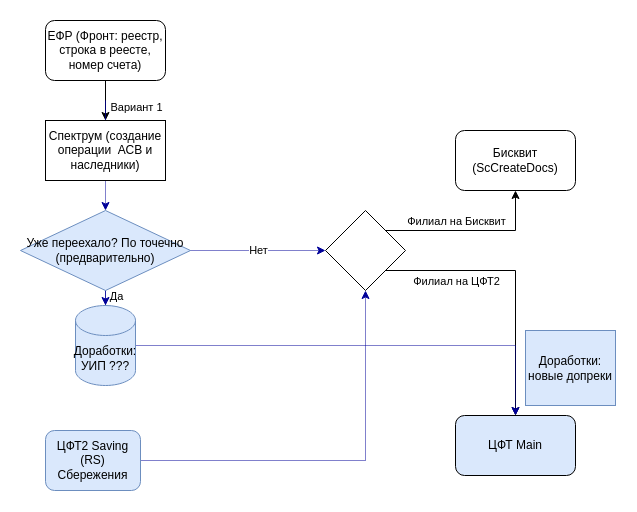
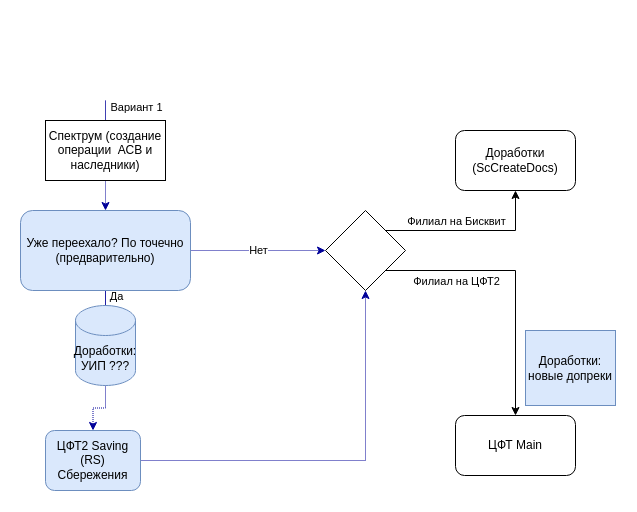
(106, 51) -> none
(106, 90) -> none
(516, 161) -> (516, 161)
(106, 251) -> (106, 251)
(106, 289) -> (106, 288)
(324, 346) -> (93, 408)
(516, 446) -> (516, 446)
